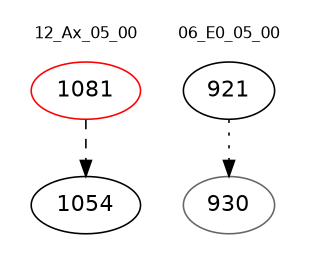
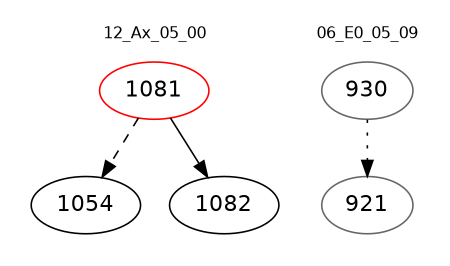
(229, 34) -> (367, 34)
(229, 91) -> (367, 205)
(229, 140) -> (367, 140)
none -> (224, 205)
